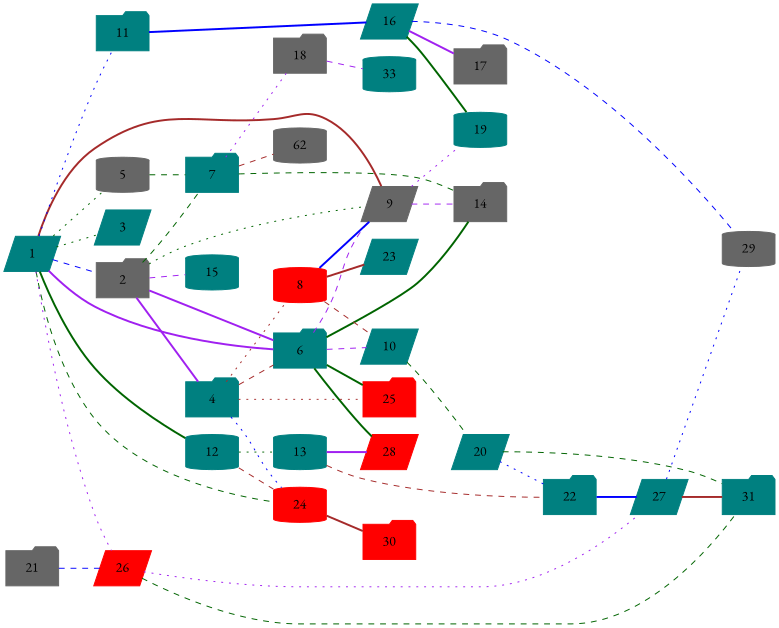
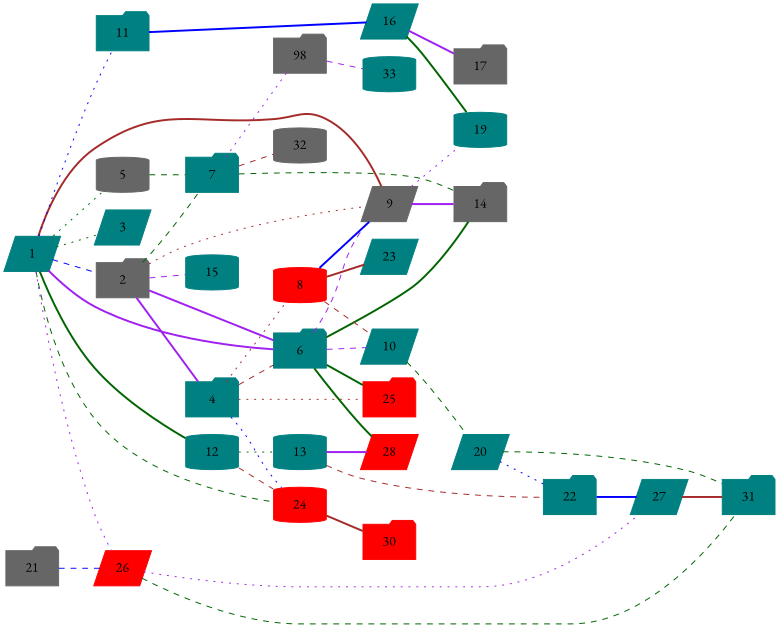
(300, 56) -> (300, 56)
(300, 145) -> (300, 145)
(433, 204) -> (433, 204)
(255, 226) -> (255, 226)
(749, 249) -> none
